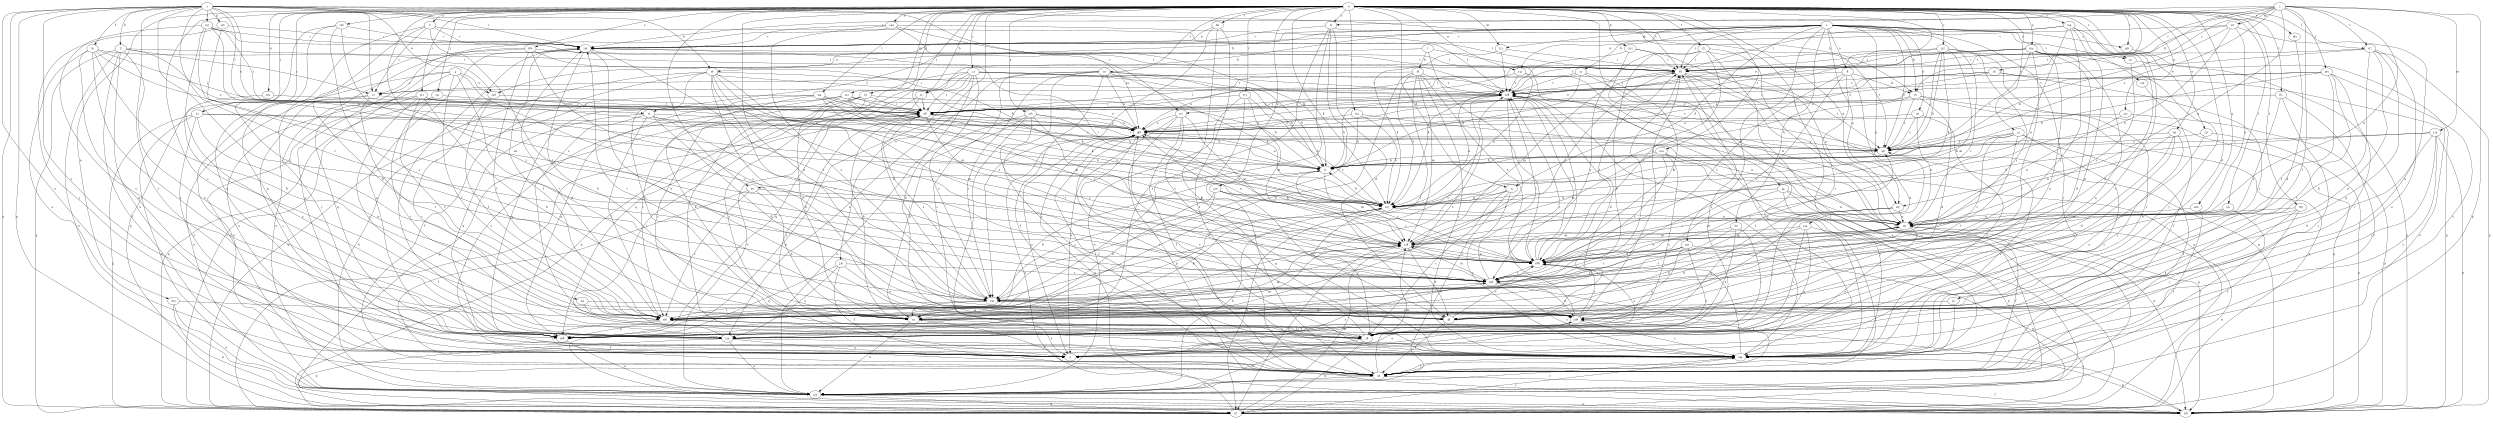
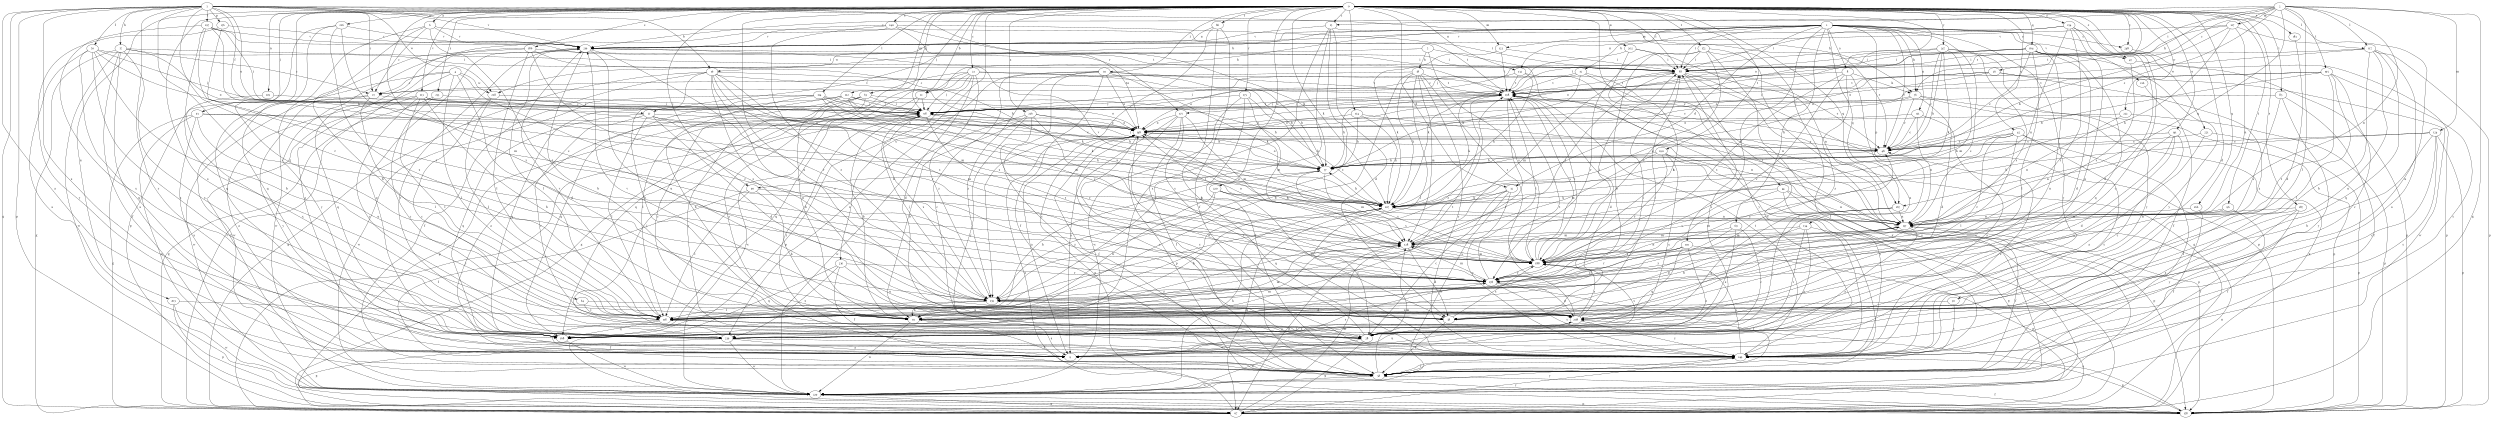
(1226, 86) -> none
